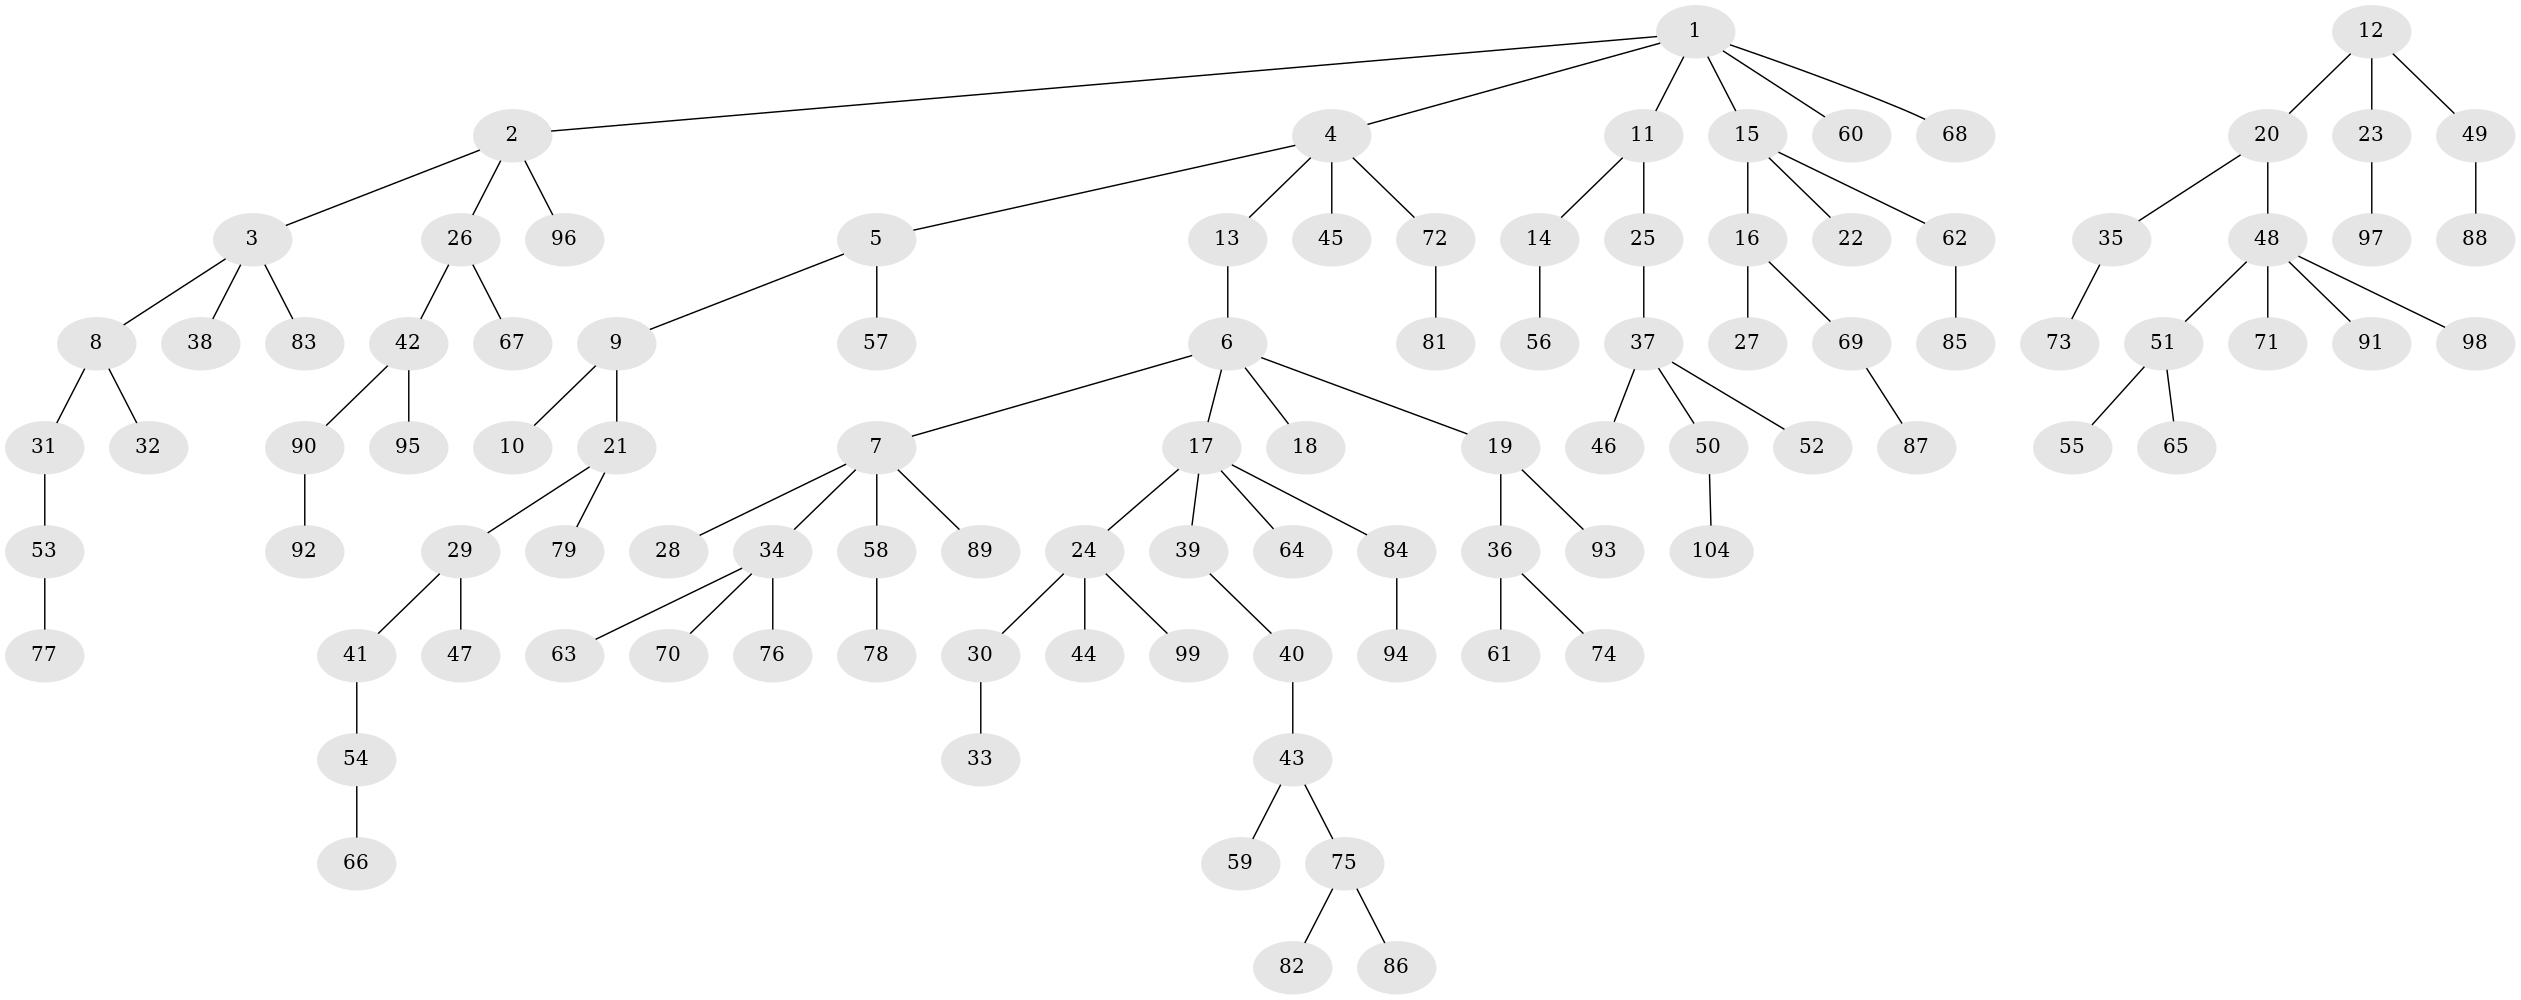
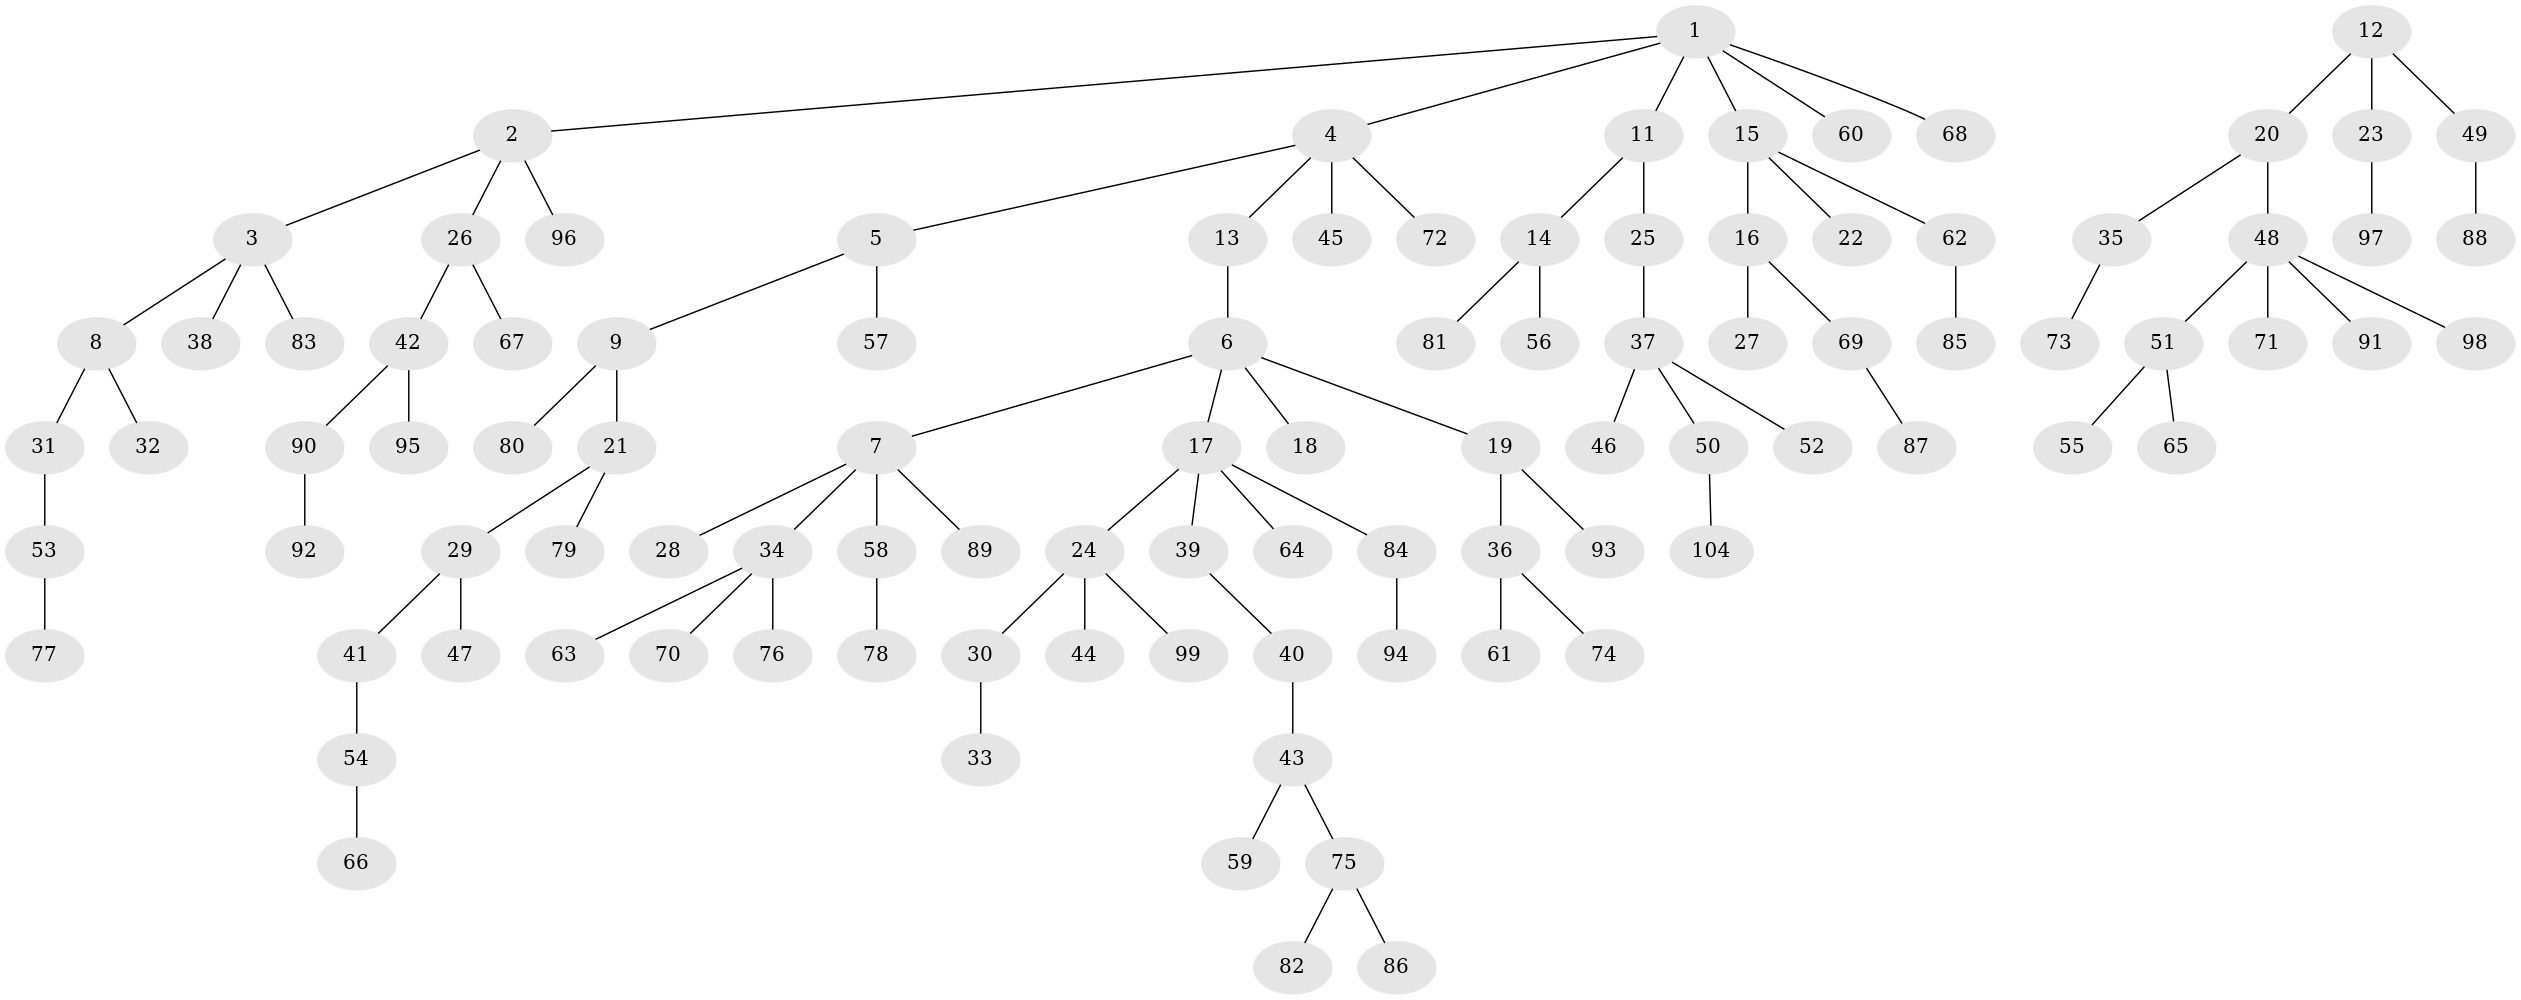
(1436, 292) -> (1488, 292)
(513, 448) -> (513, 448)
